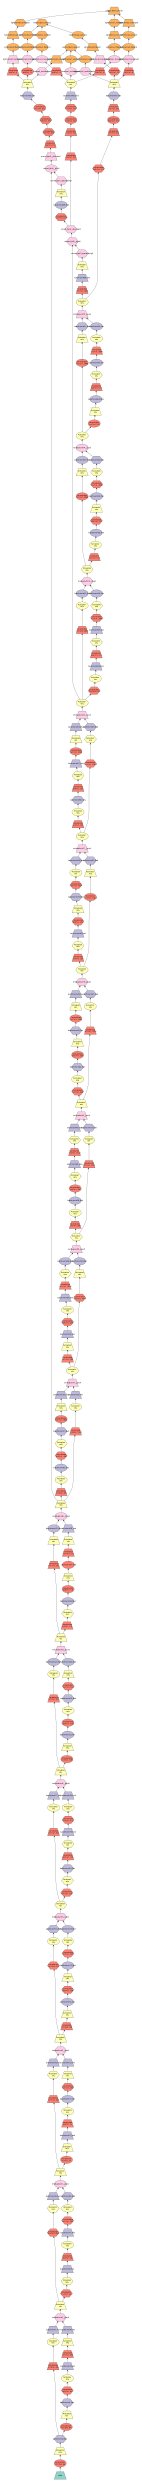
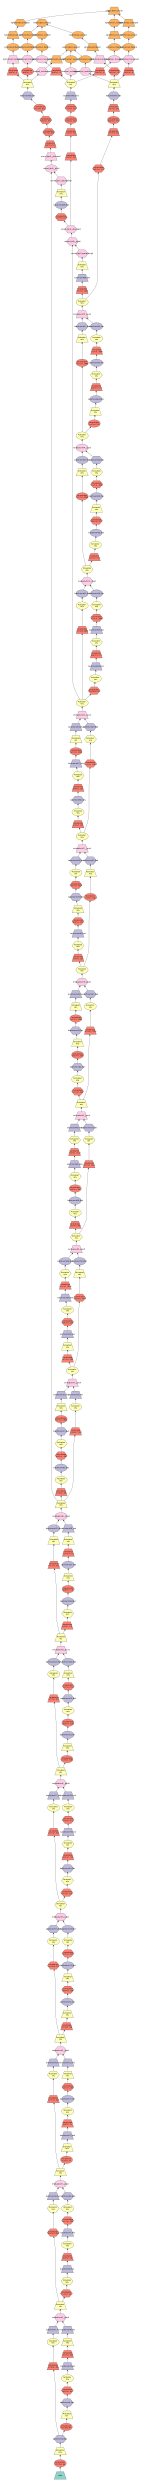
(68, 1565) -> (68, 1565)
